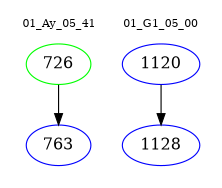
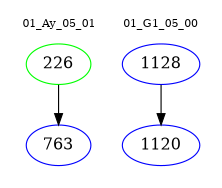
(59, 24) -> (59, 24)
(59, 64) -> (59, 64)
(161, 99) -> (161, 99)
